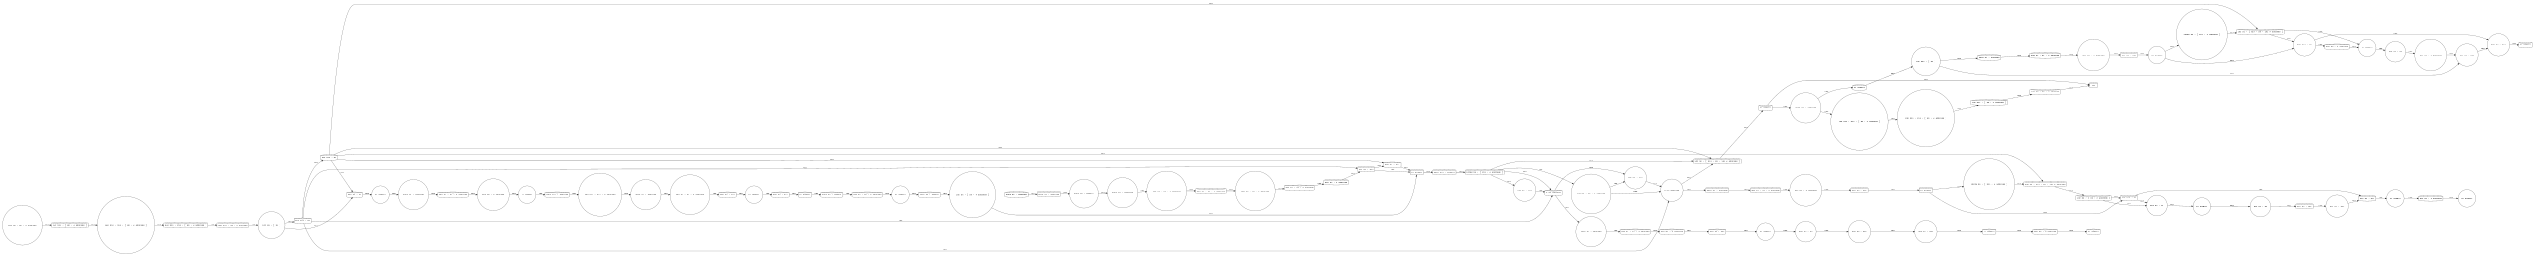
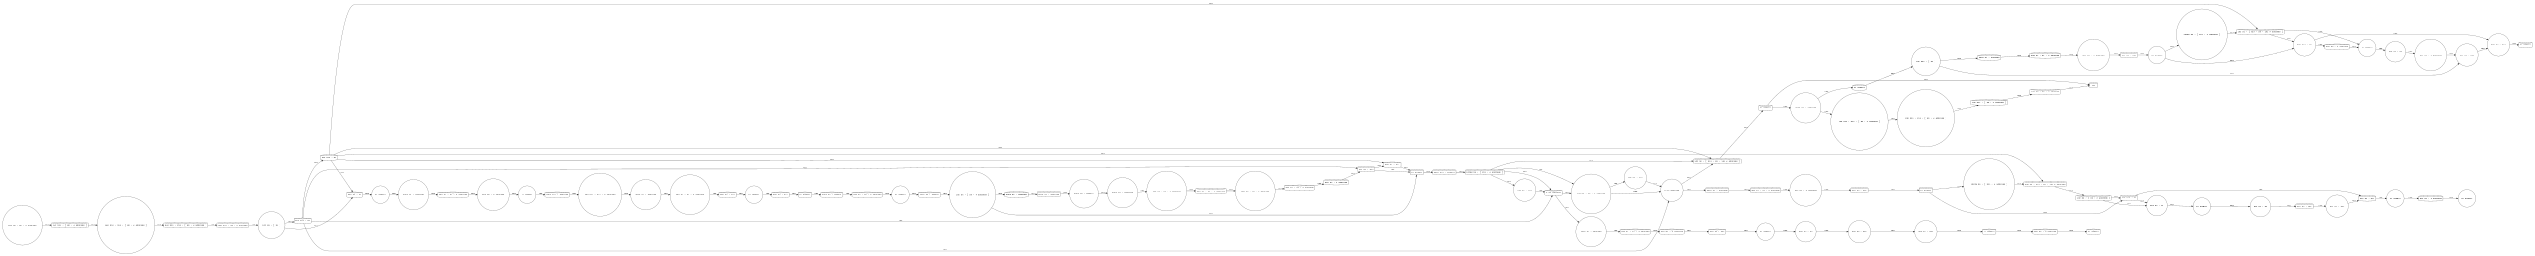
(1585, 169) -> (1566, 193)
none -> (999, 195)
